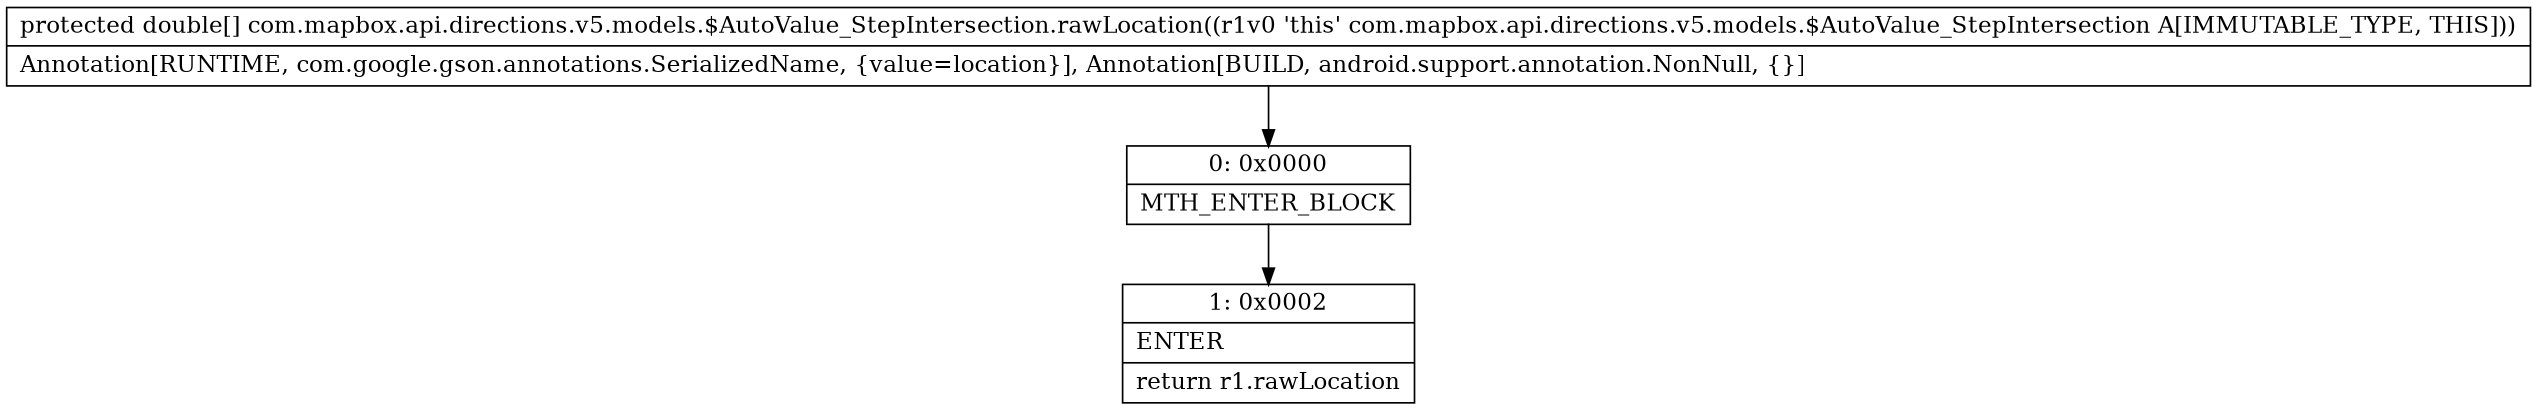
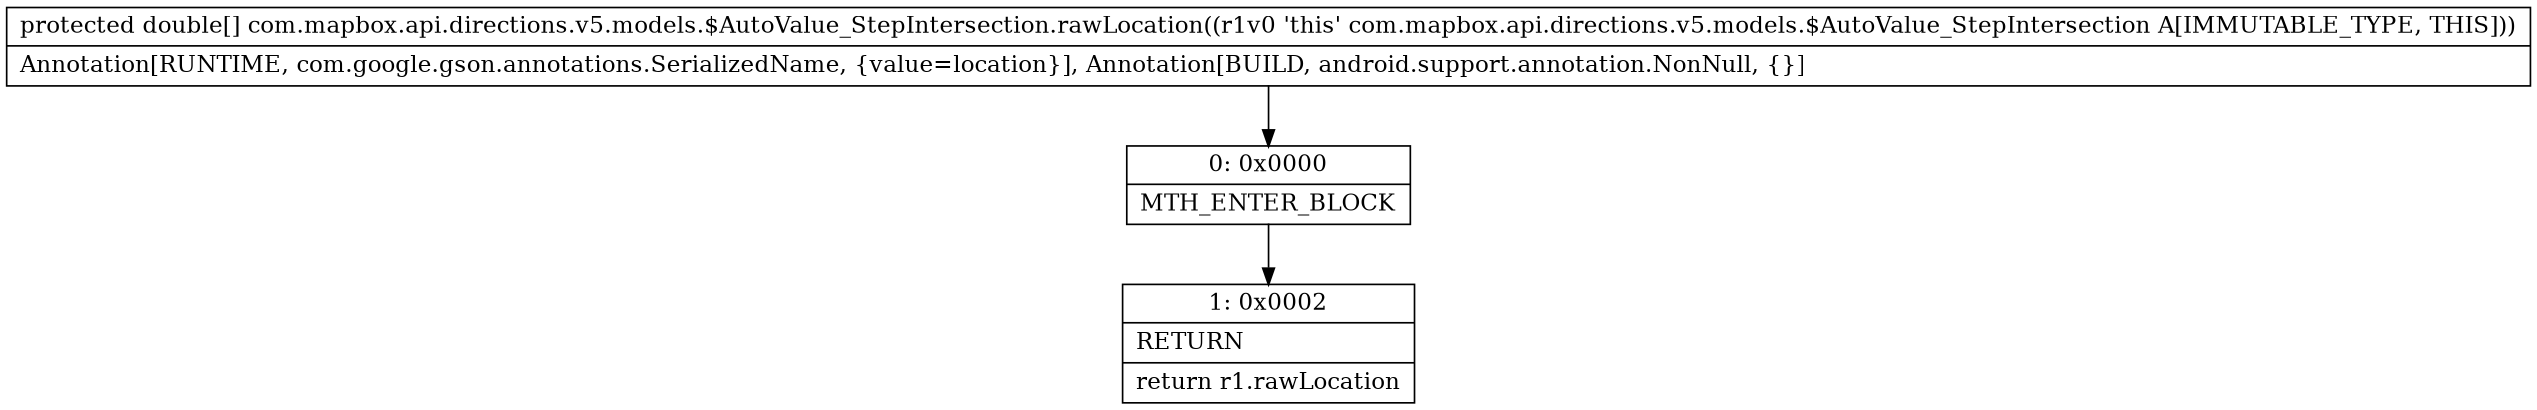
(1180, 342) -> (1190, 342)
